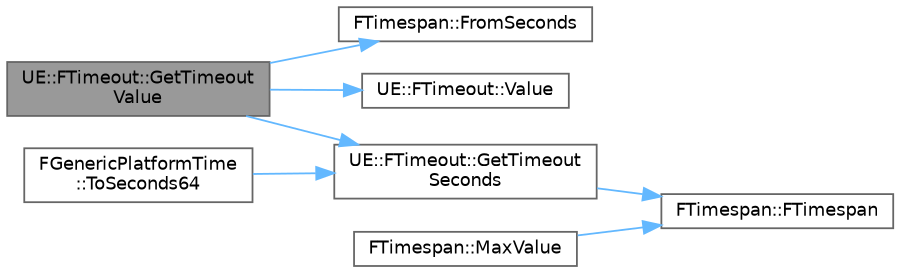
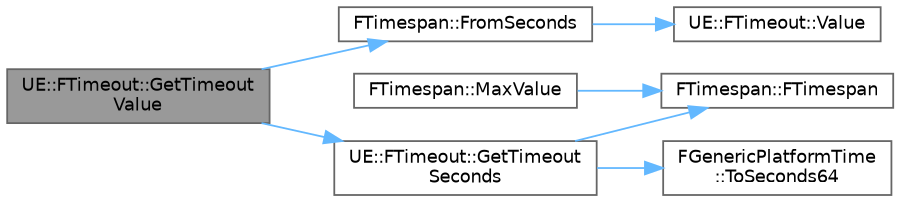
(307, 90) -> (624, 24)
(284, 174) -> (621, 168)
